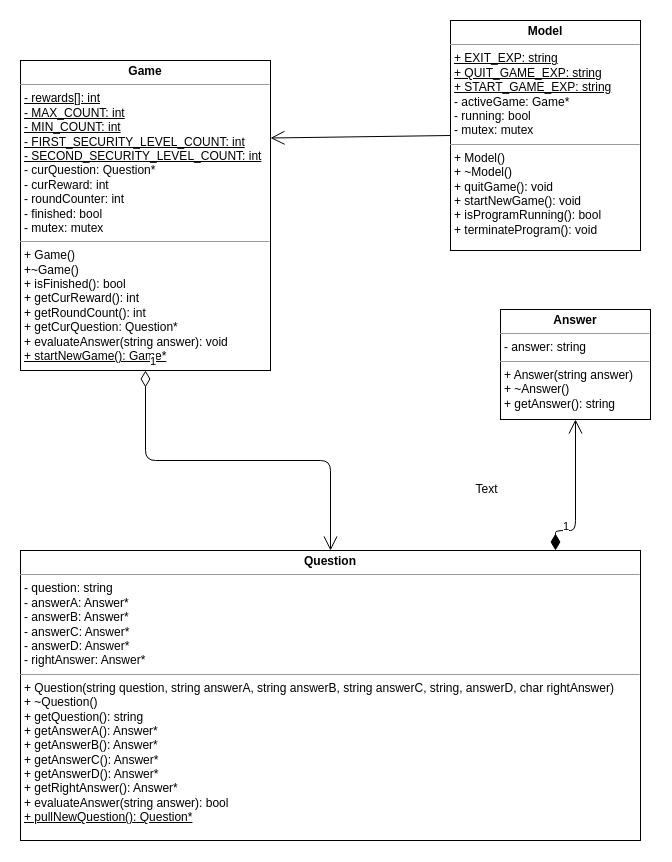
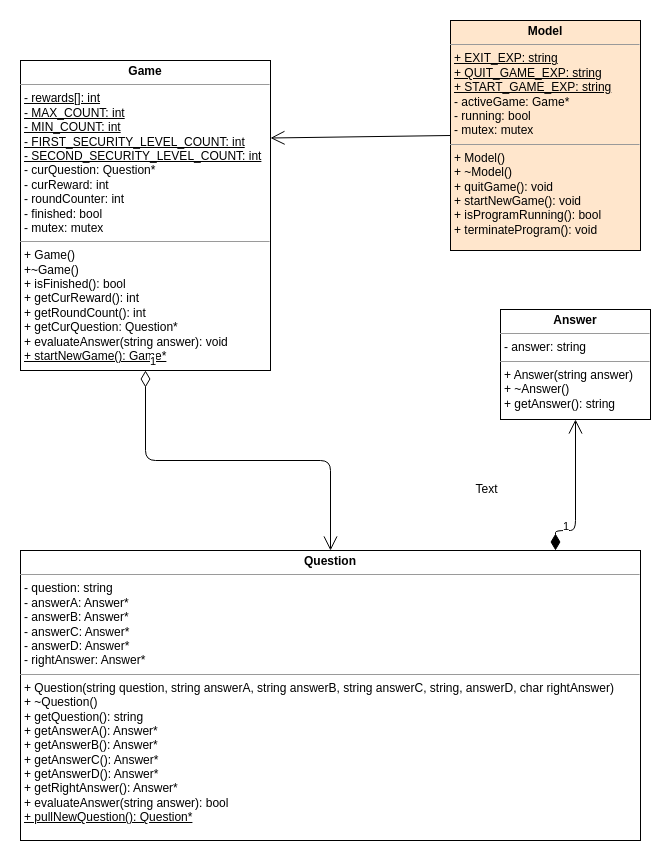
(546, 136) -> (546, 136)
